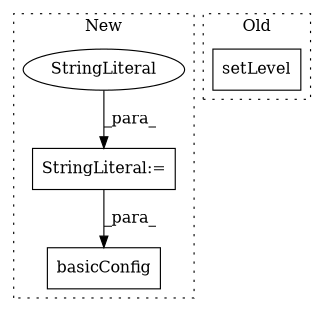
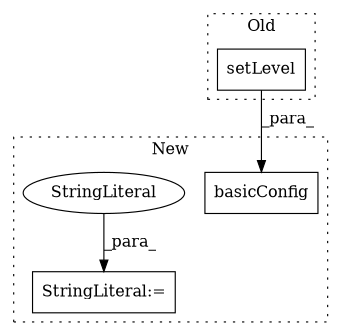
(104, 213) -> (261, 125)
